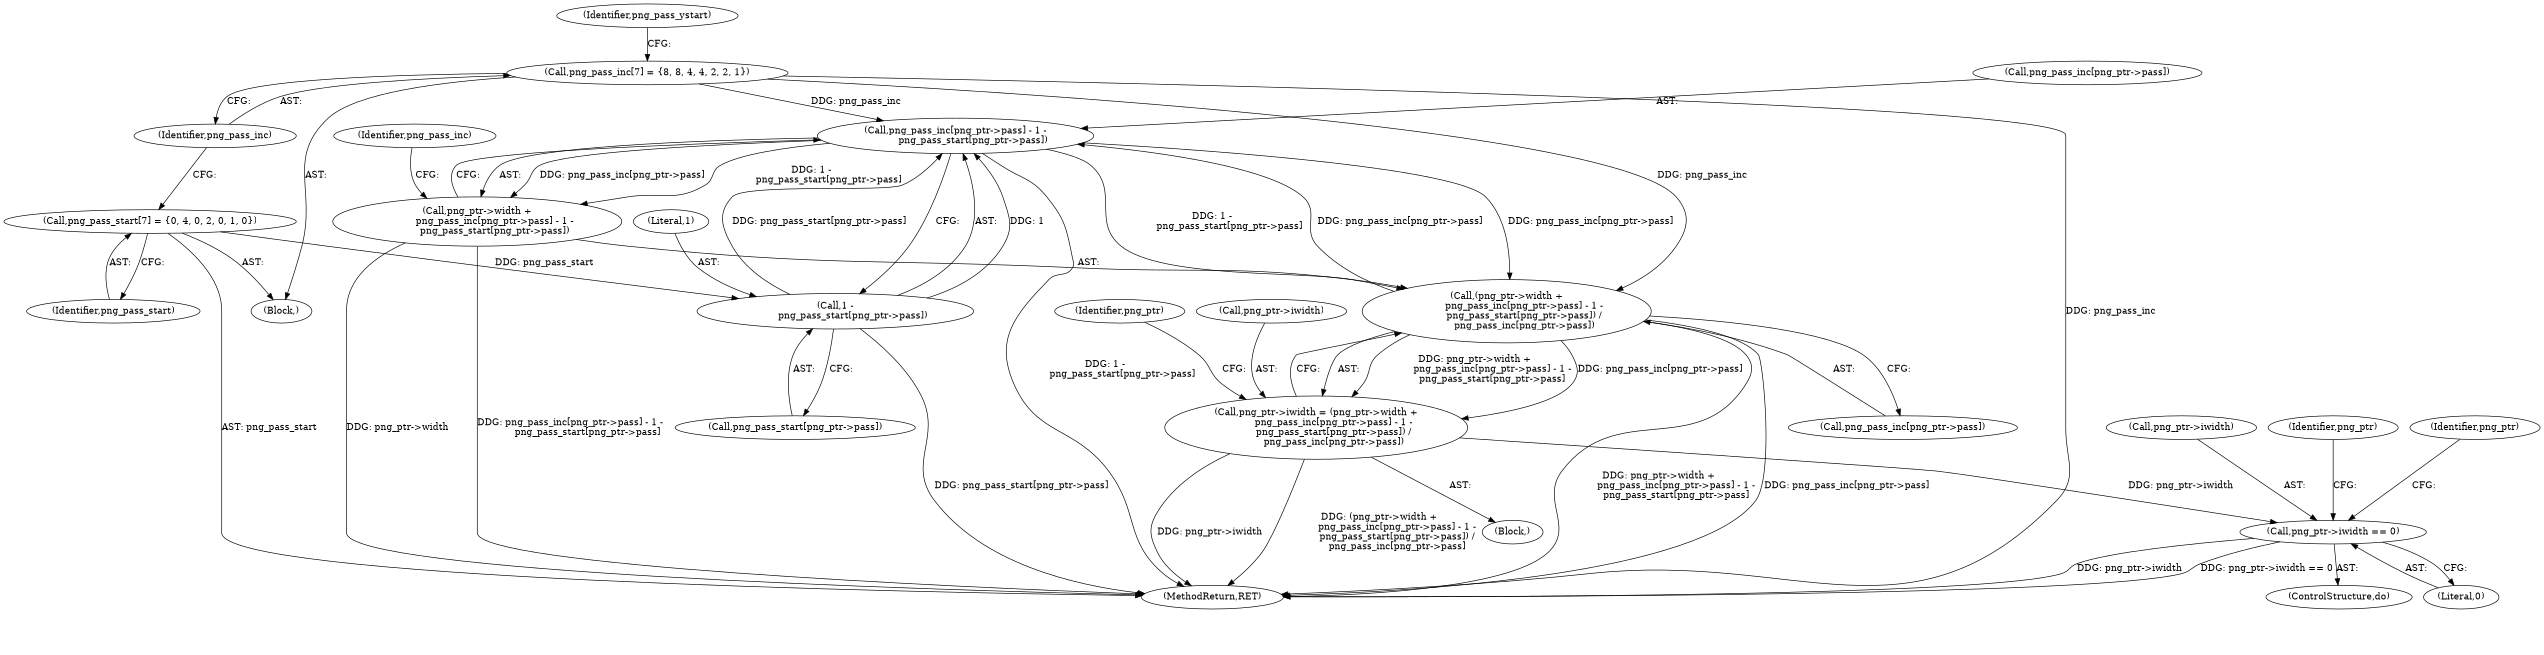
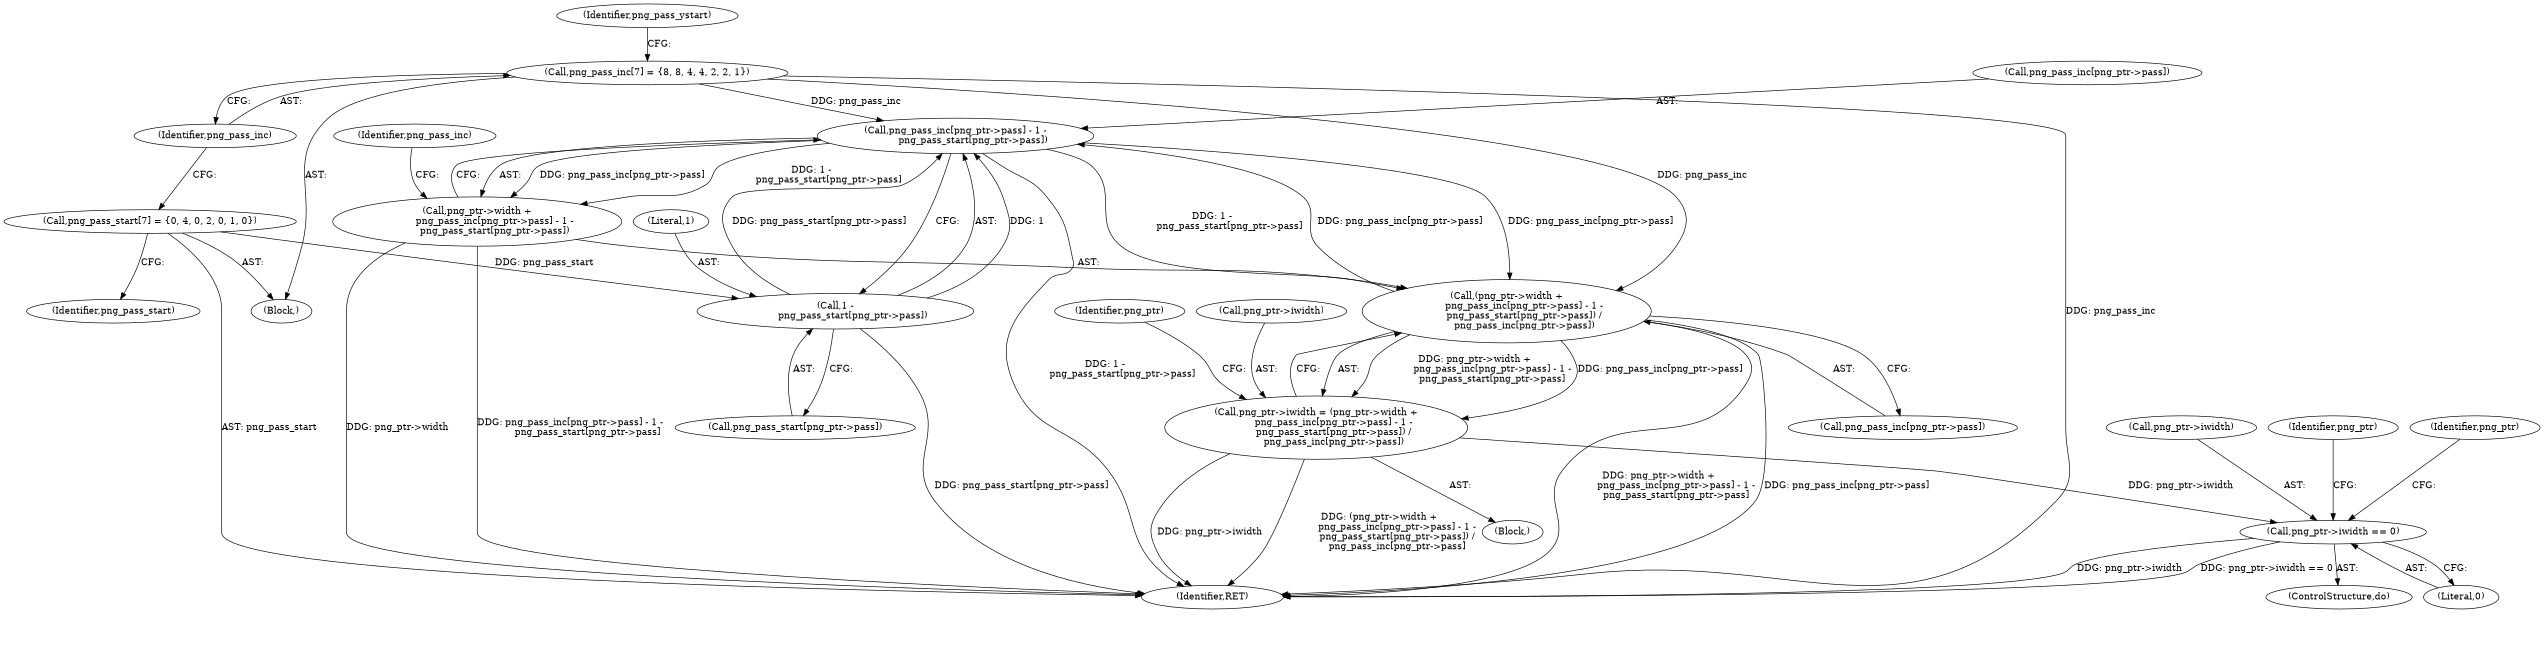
(107, 265) -> none
(1212, 597) -> (1212, 597)
